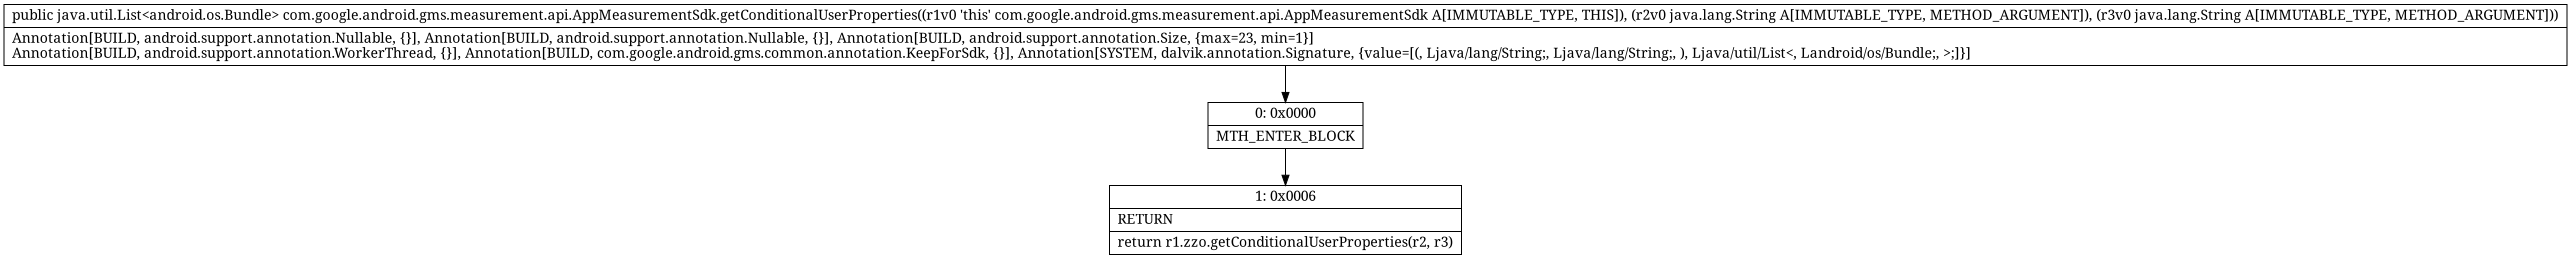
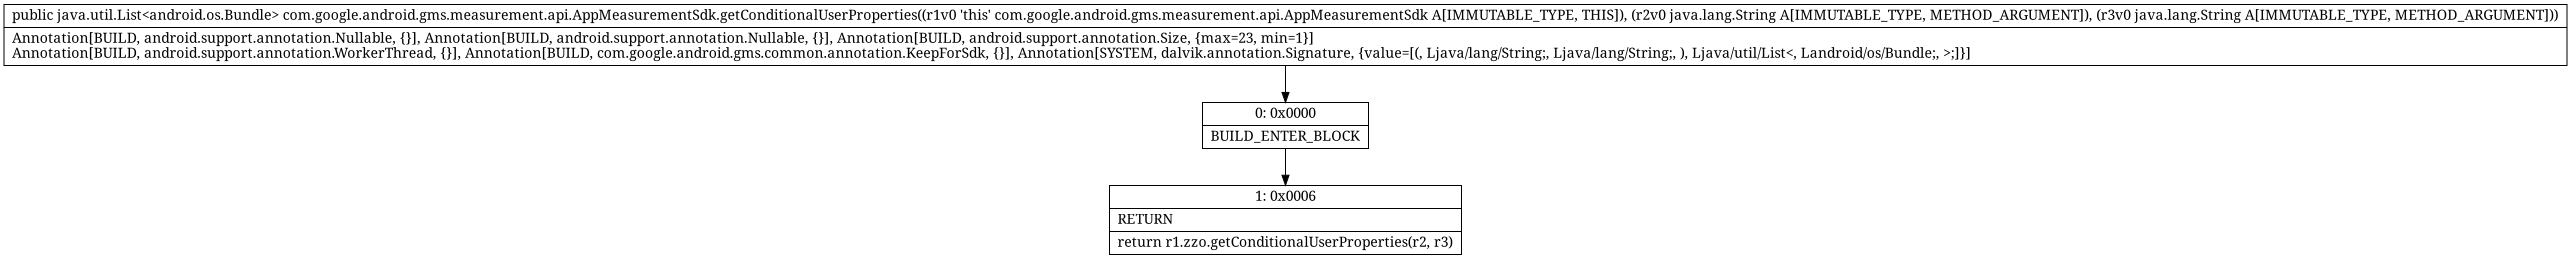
(1286, 136) -> (1286, 136)
